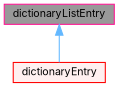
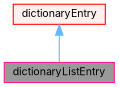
(59, 49) -> (59, 49)
